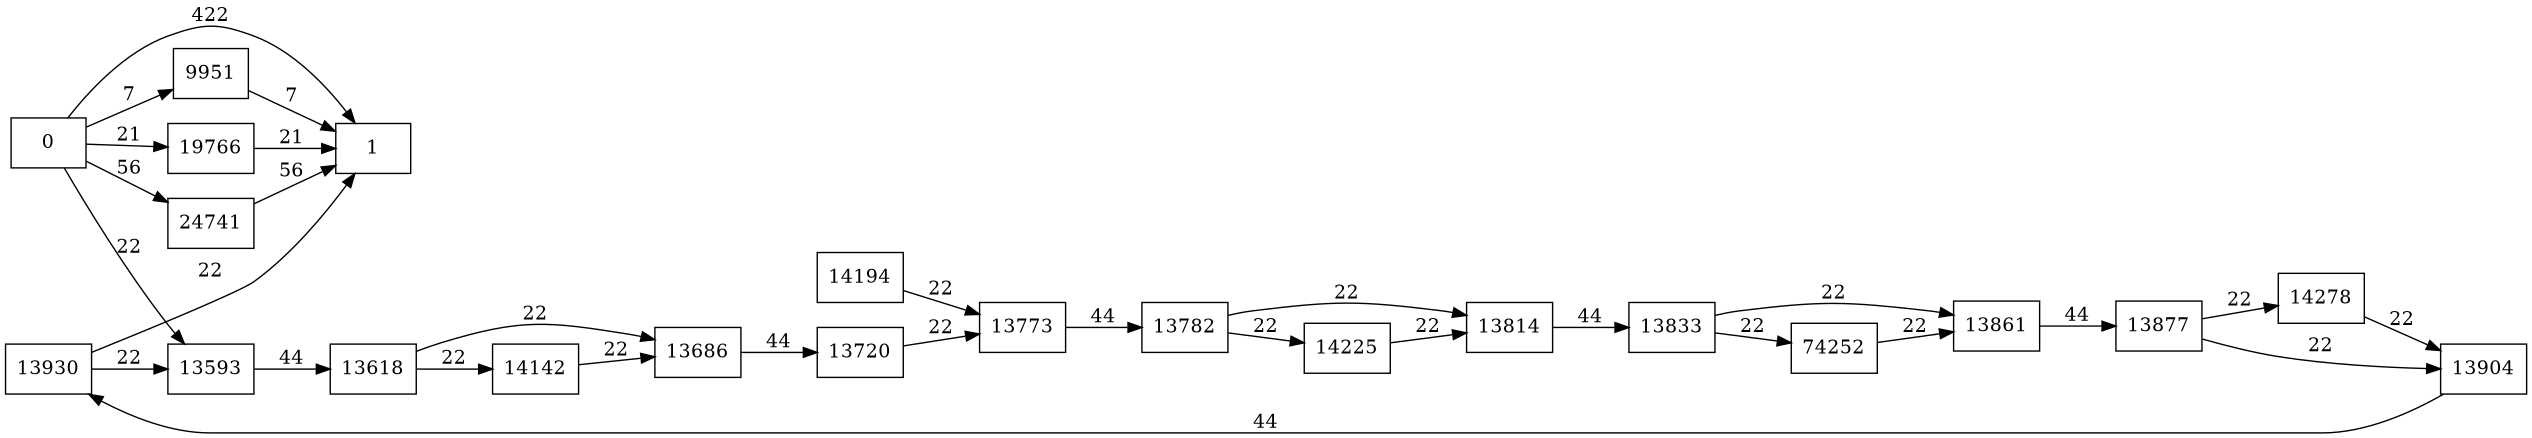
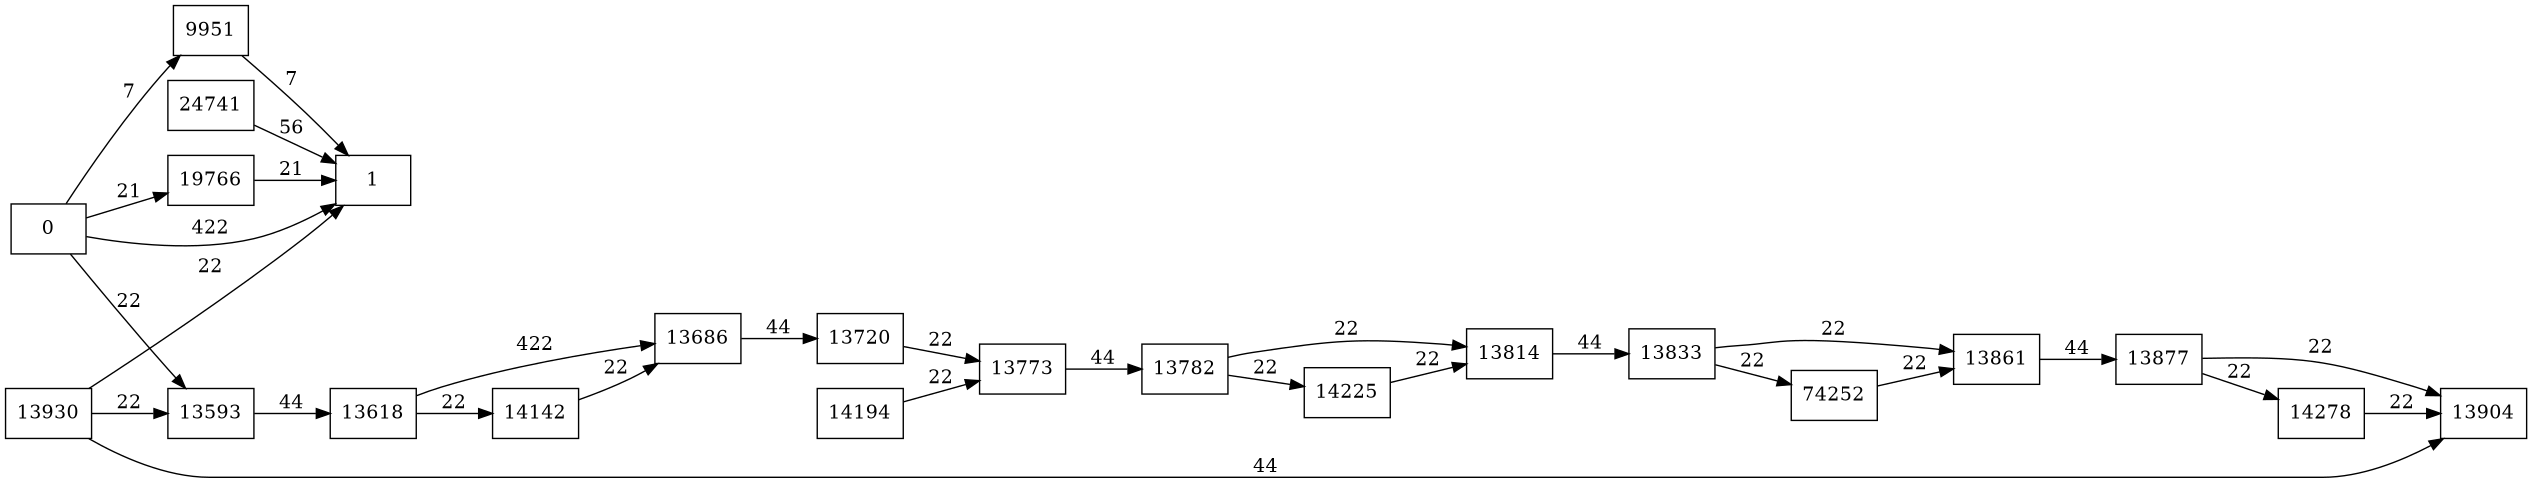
(121, 179) -> none
(536, 314) -> (536, 345)
(1273, 433) -> (1259, 477)
